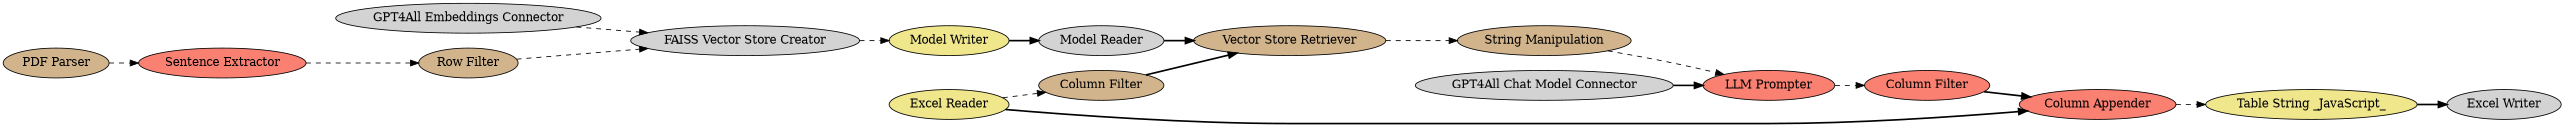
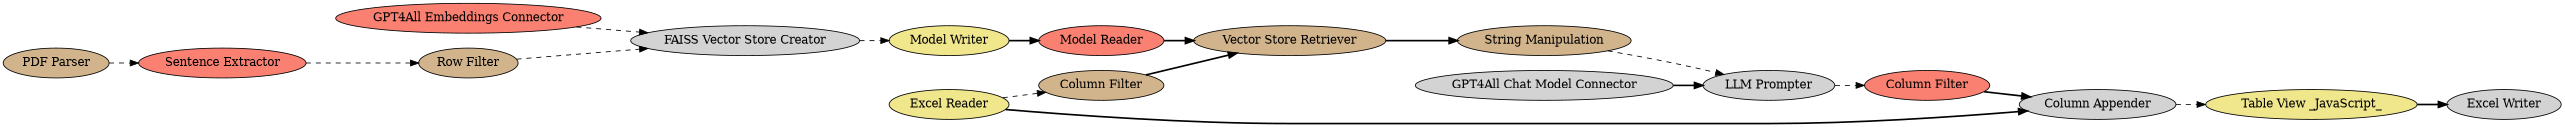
(468, 18) -> (468, 18)
(1101, 41) -> (1101, 41)
(1417, 41) -> (1417, 41)
(1769, 85) -> (1769, 85)
(2098, 104) -> (2098, 104)
(2311, 104) -> (2311, 104)
